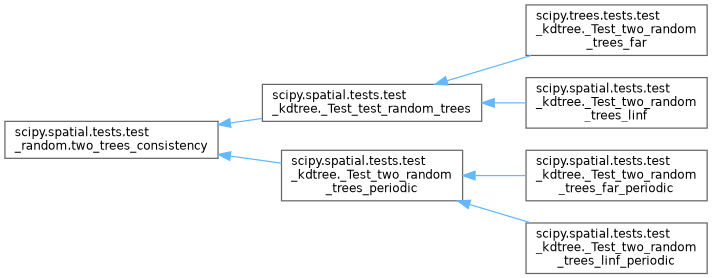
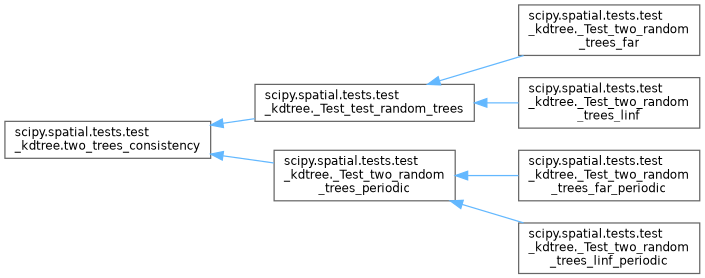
(617, 30) -> (609, 30)
(111, 140) -> (108, 140)
